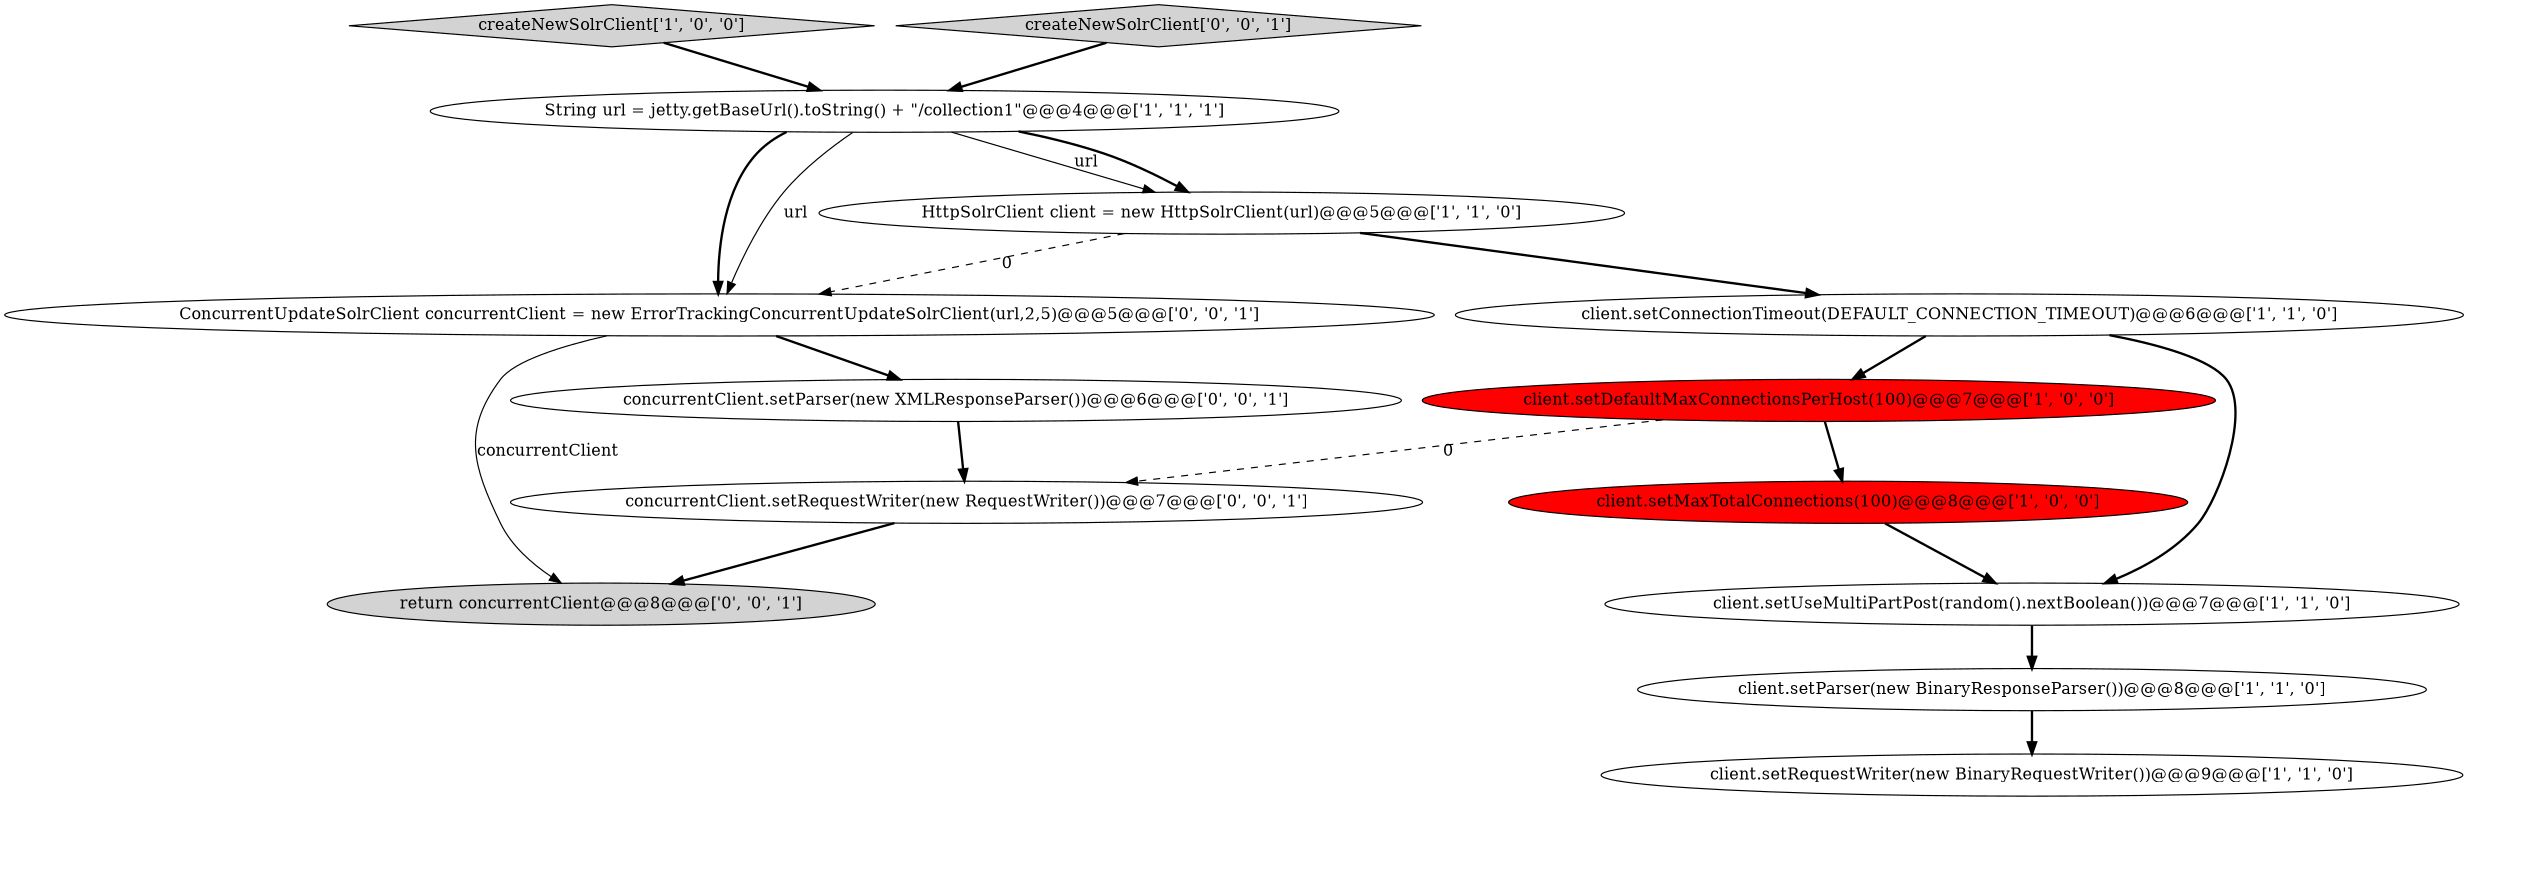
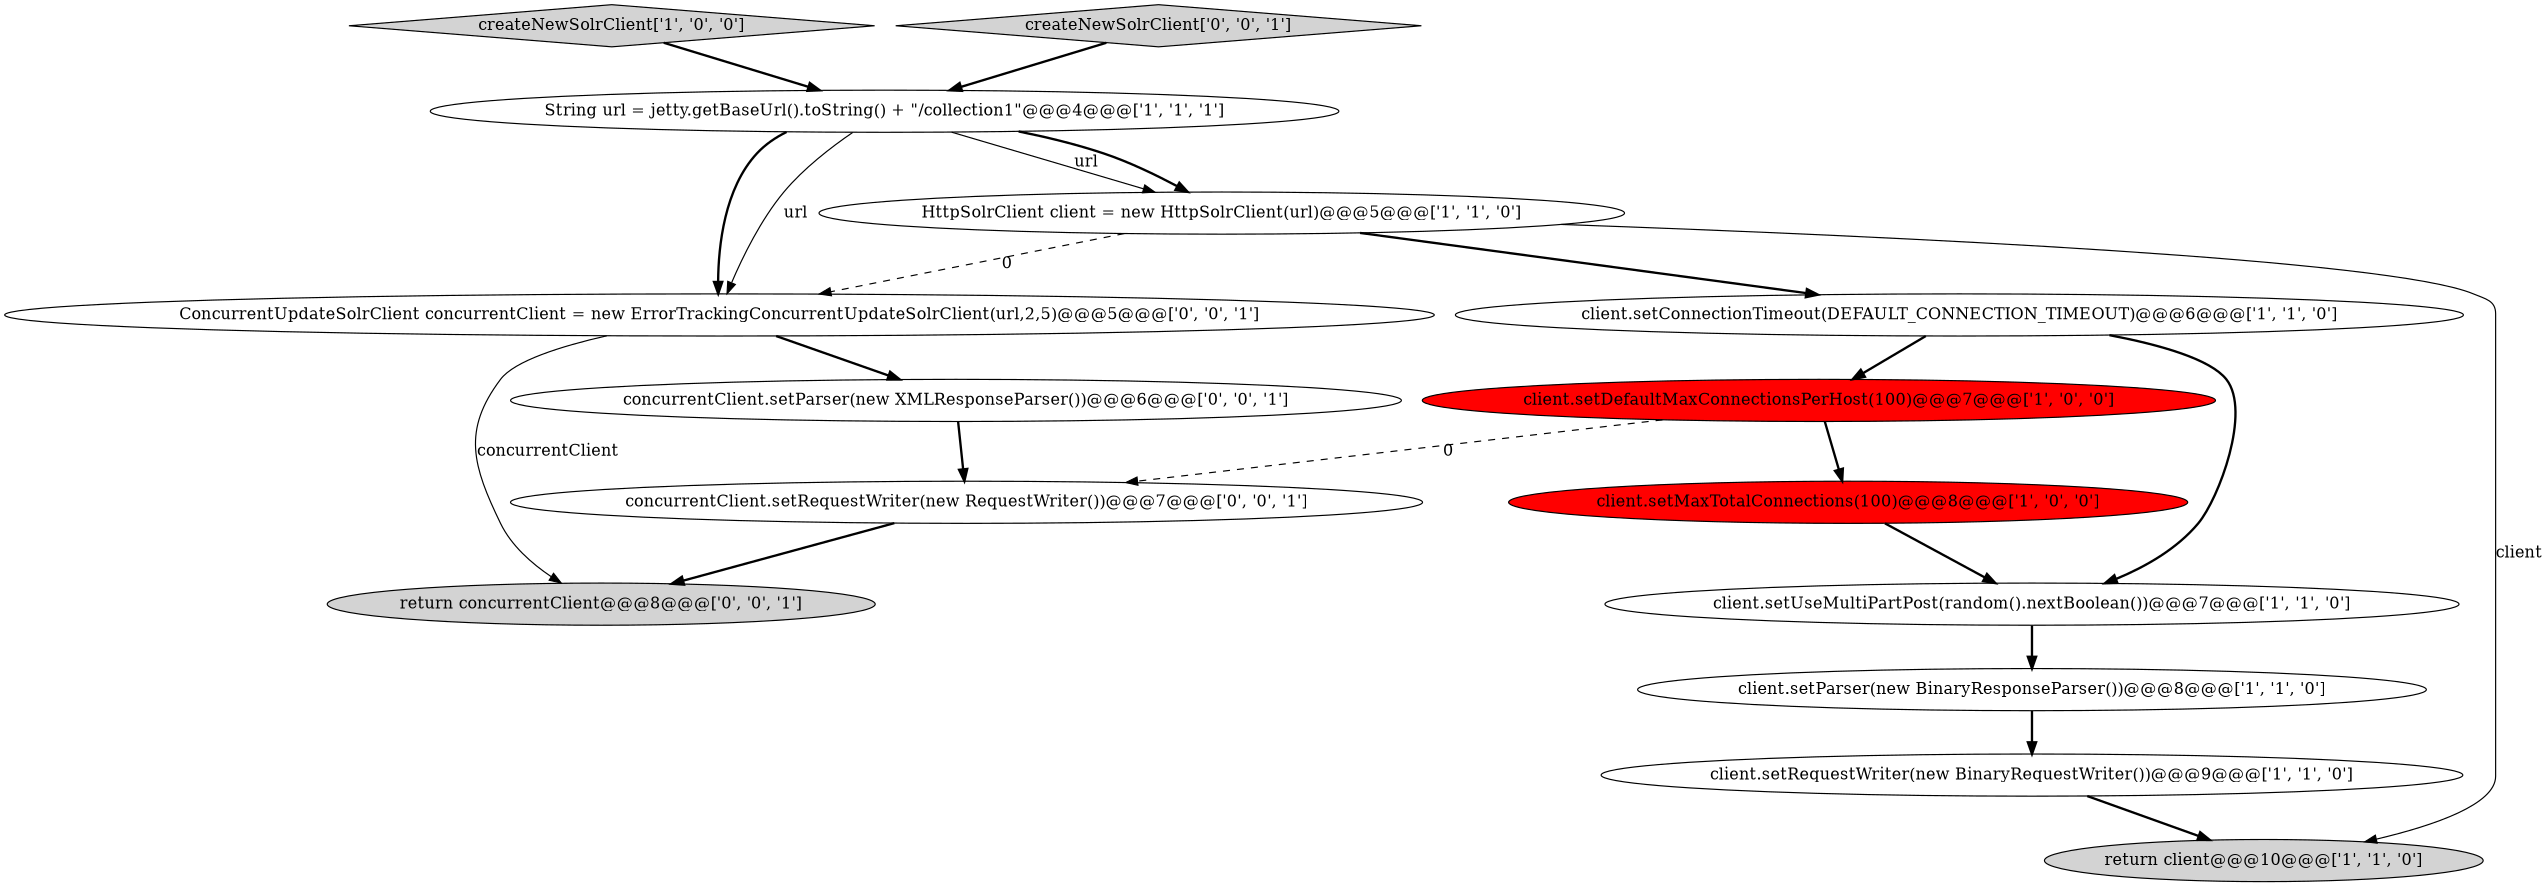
none -> (2264, 861)
